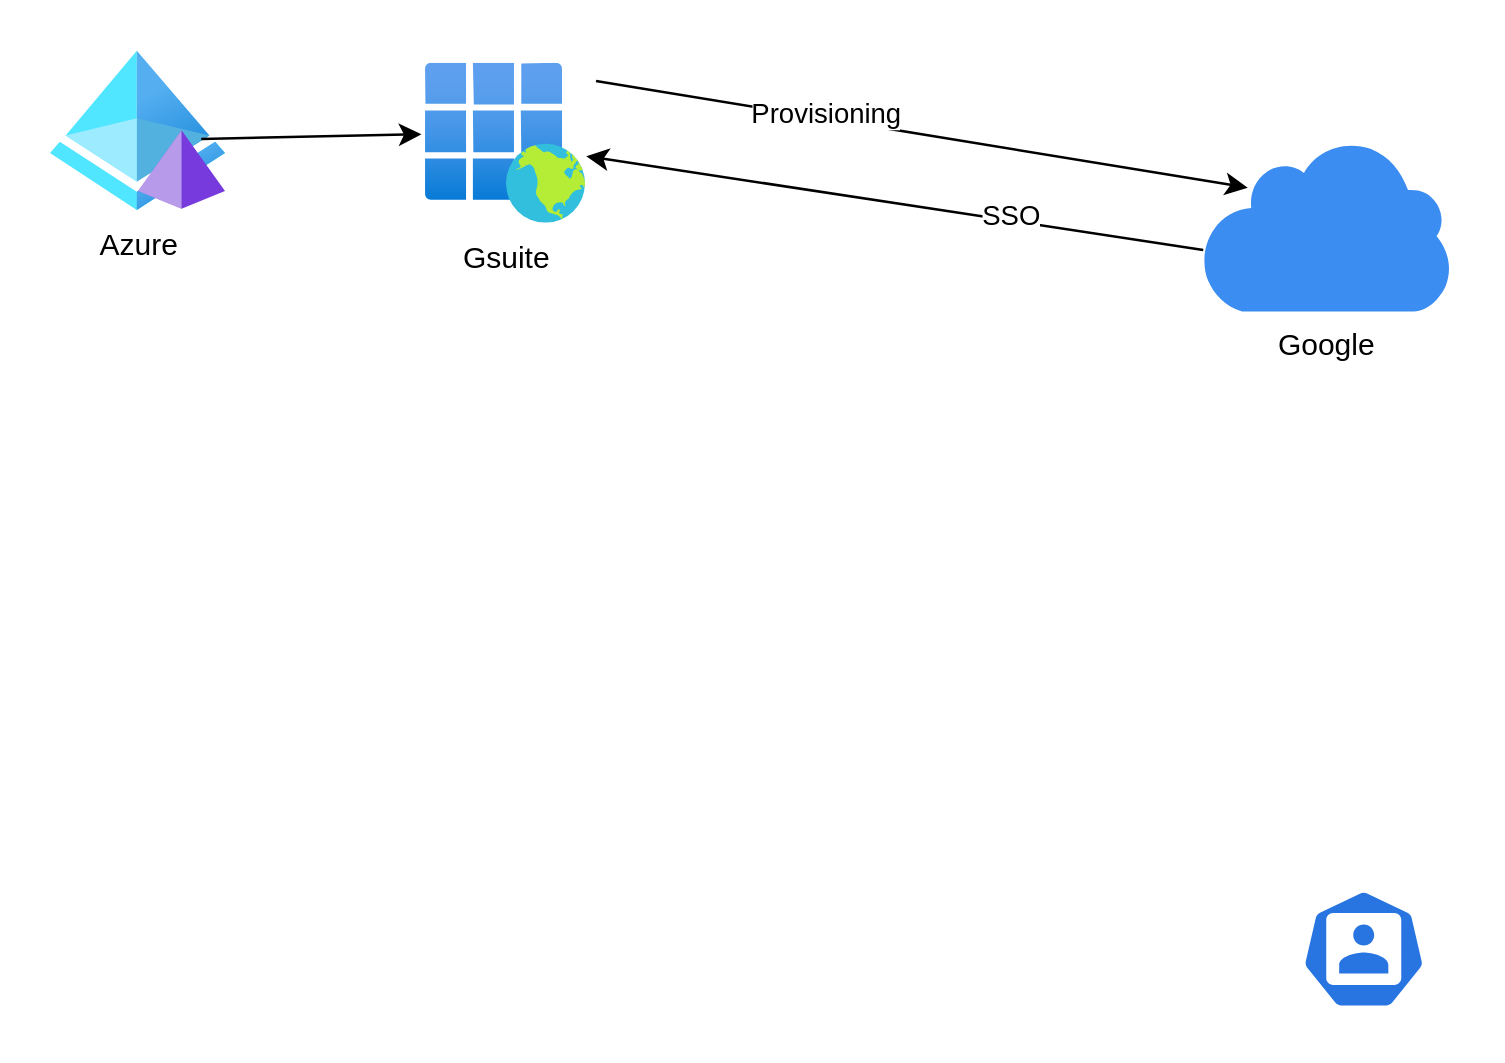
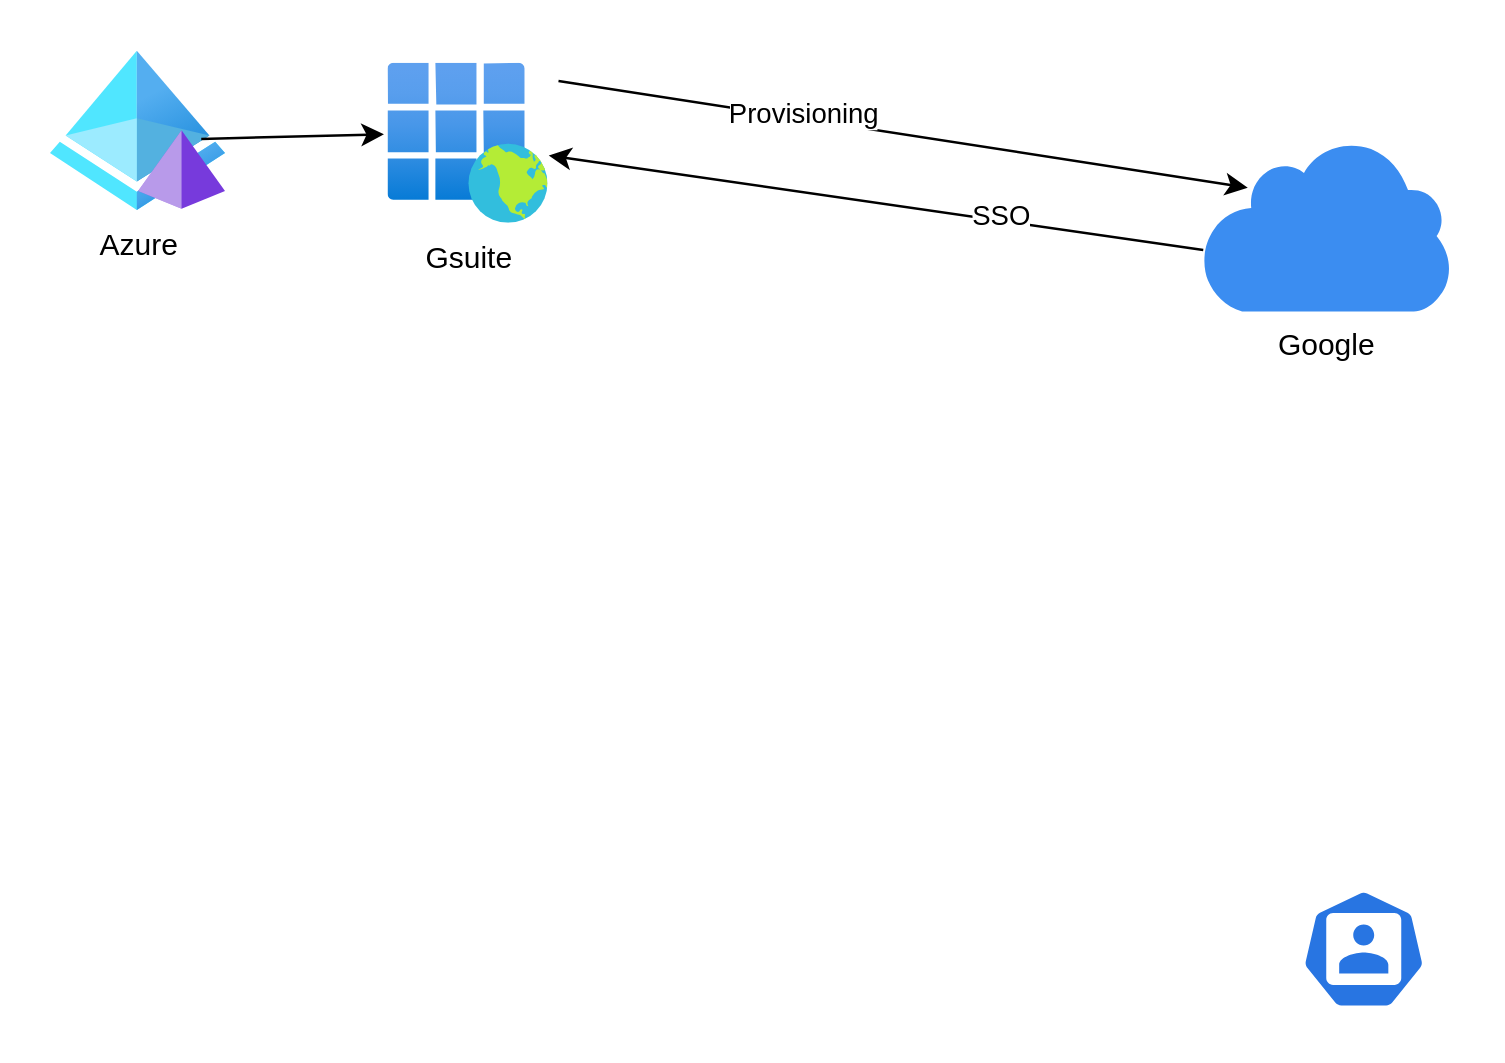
(506, 144) -> (469, 144)
